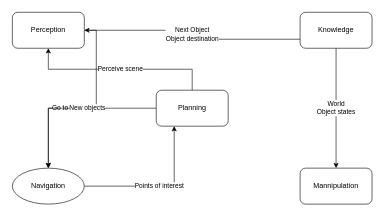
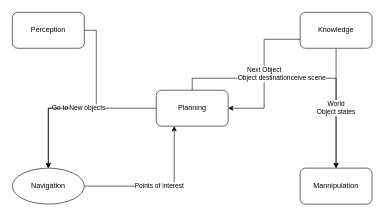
(186, 30) -> (264, 73)
(121, 69) -> (262, 78)
